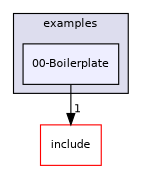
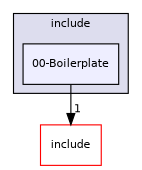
(71, 24) -> (71, 24)
